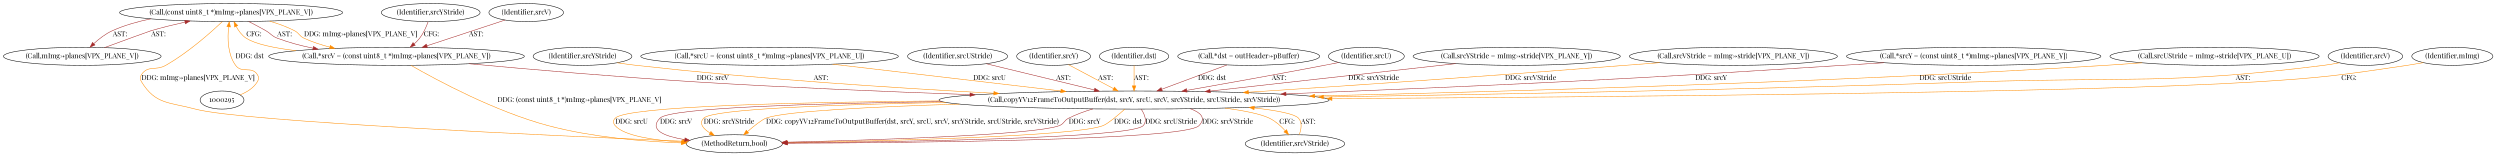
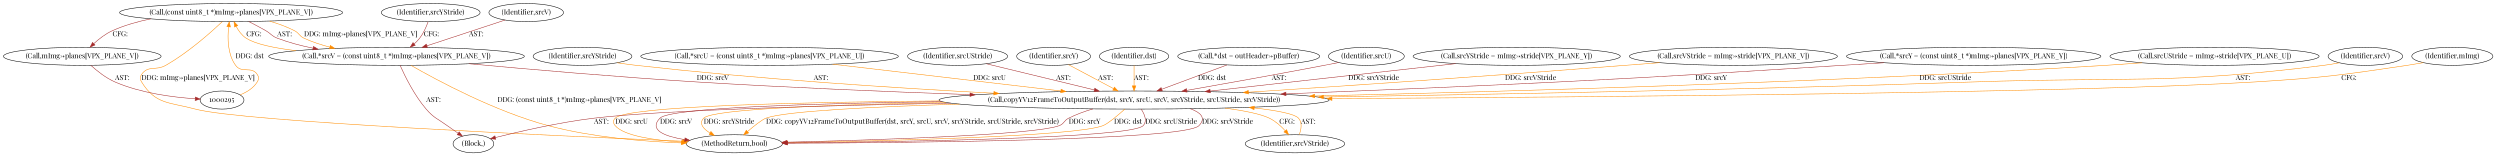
(144, 33) -> (140, 90)
(121, 34) -> (121, 34)
none -> (473, 144)
